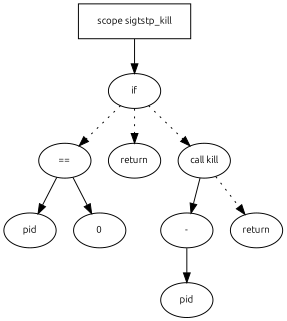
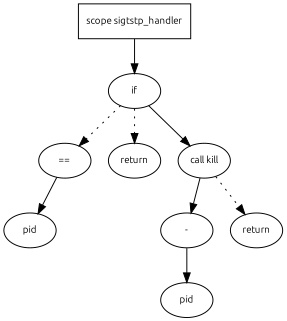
(135, 21) -> (135, 21)
(166, 122) -> (166, 122)
(100, 230) -> none
